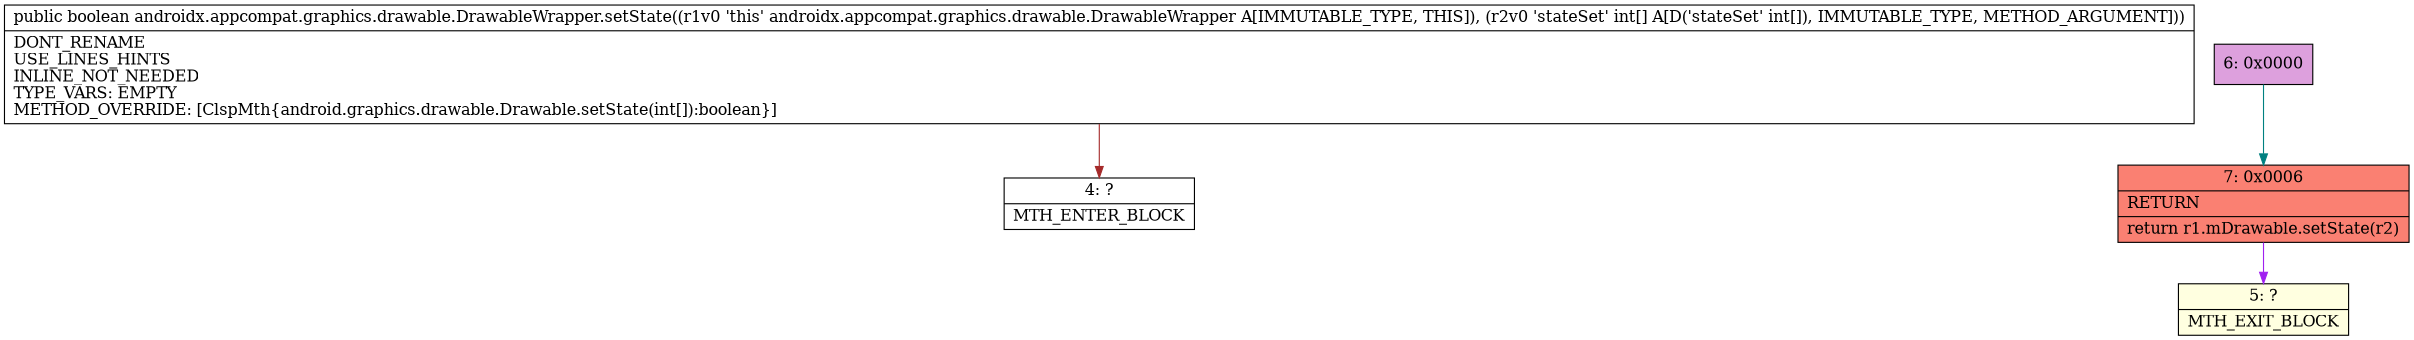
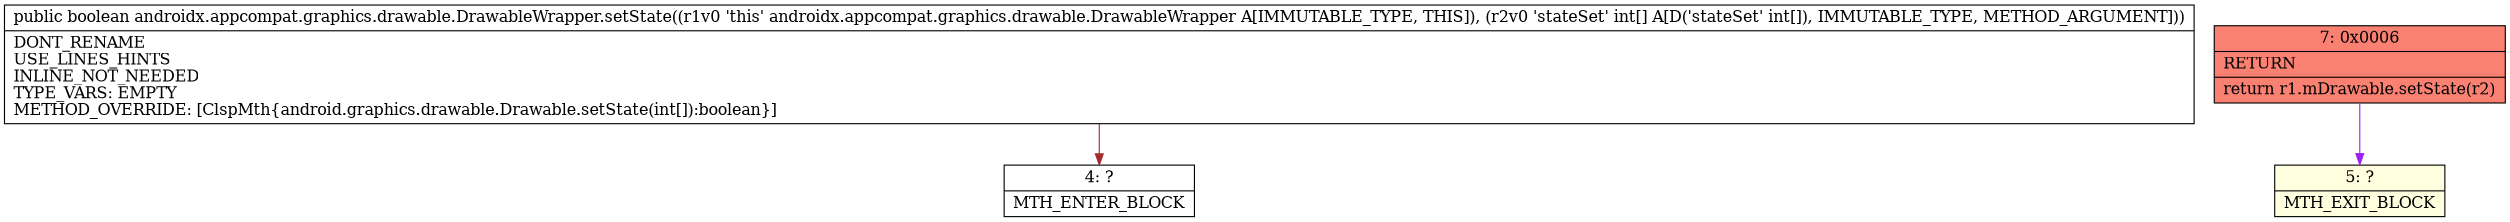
(2264, 64) -> none
